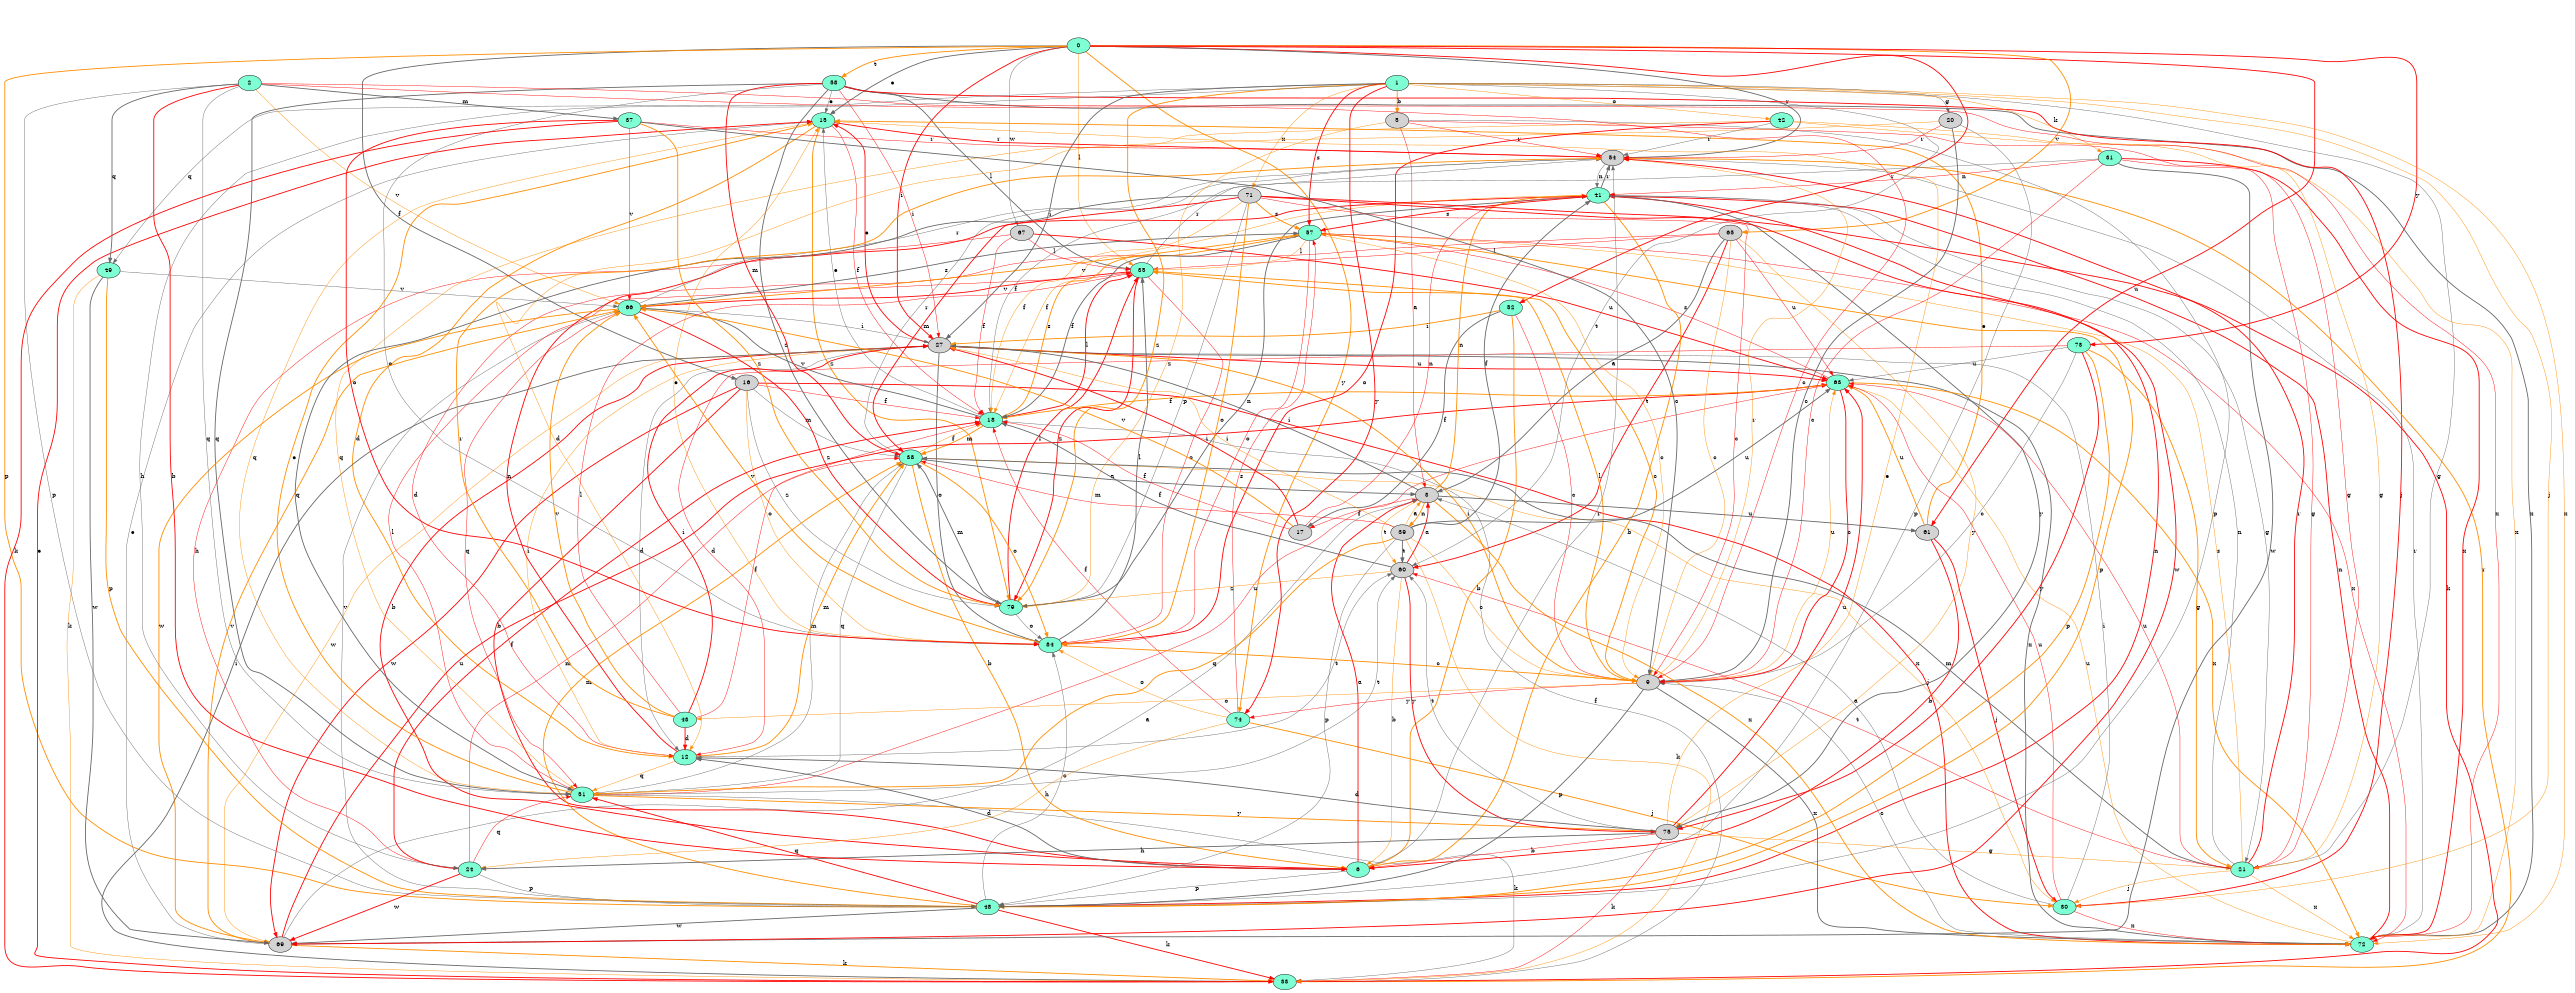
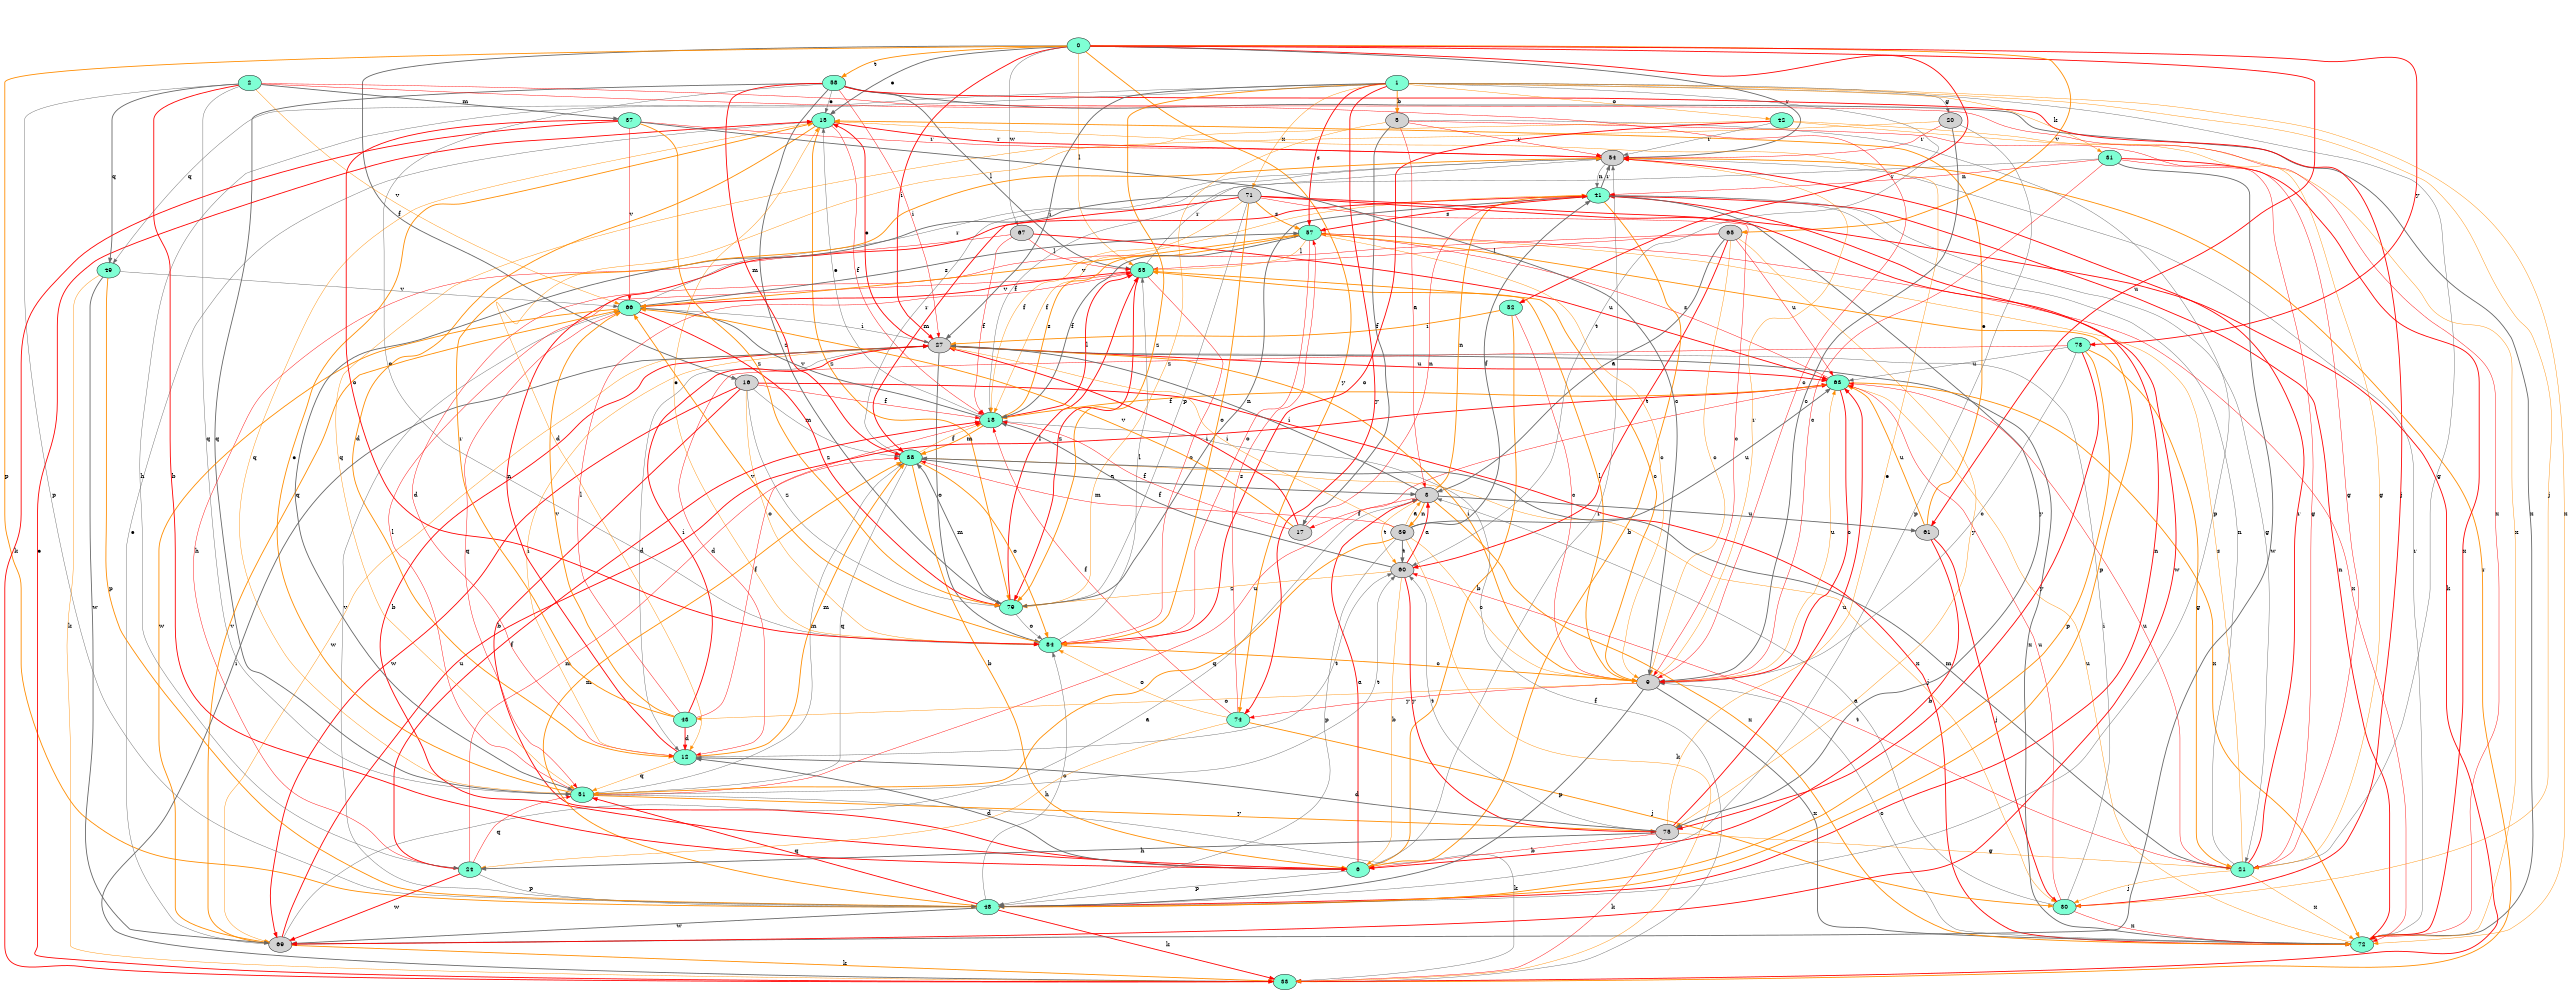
(1434, 440) -> (1382, 349)
(1136, 485) -> (1136, 485)
